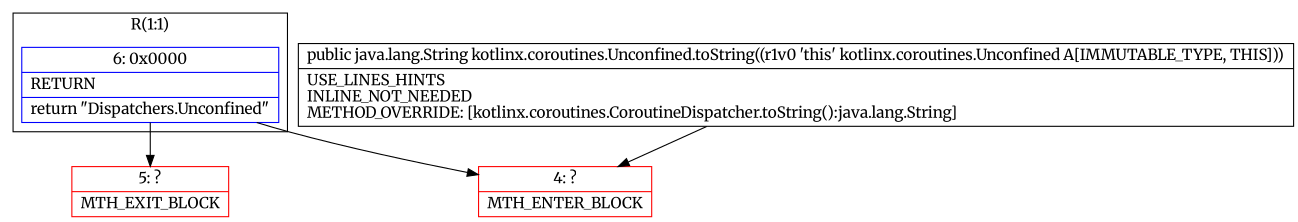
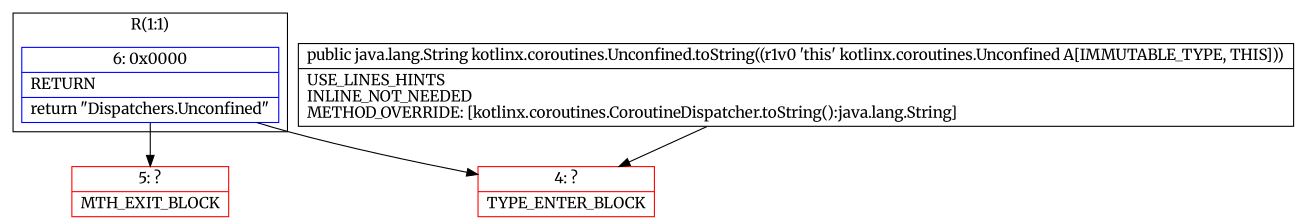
(565, 204) -> (566, 204)
